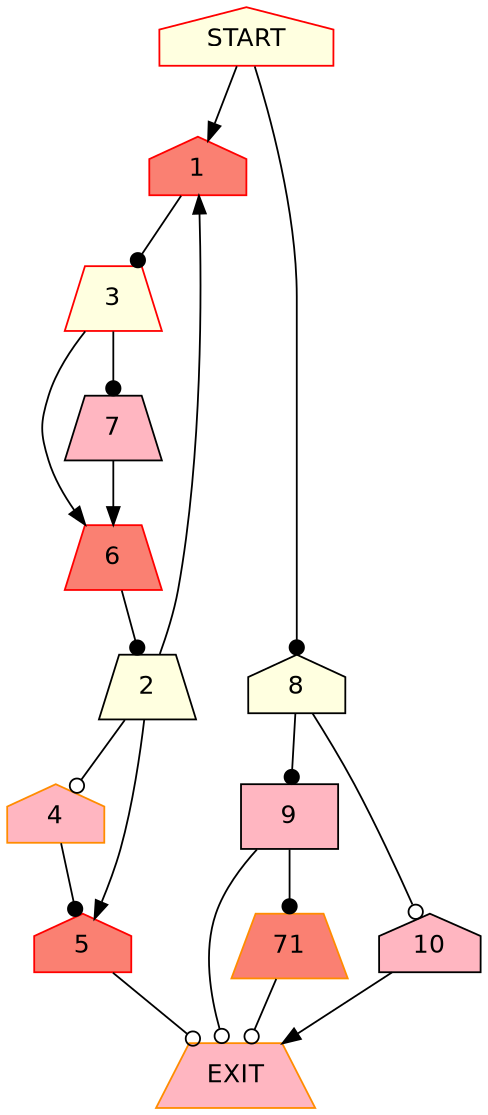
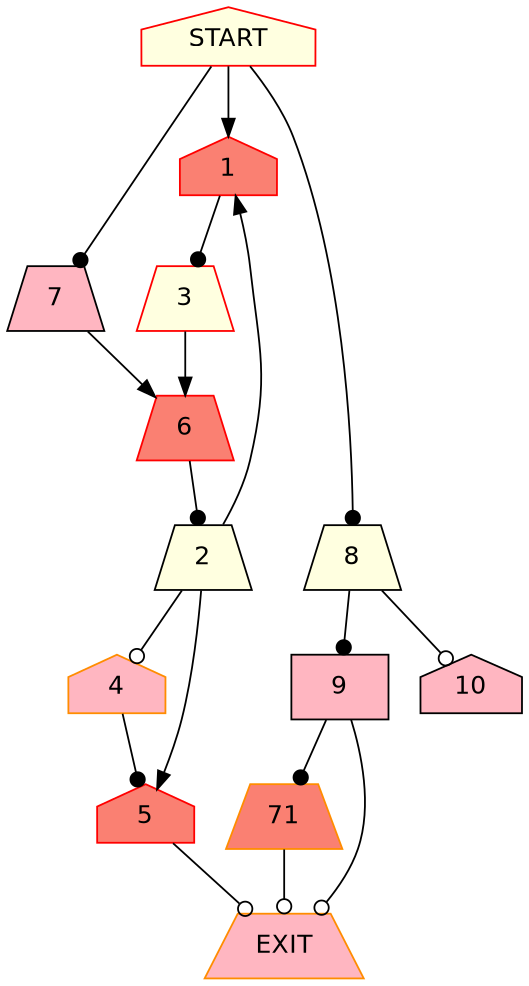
(113, 356) -> (148, 160)
(297, 687) -> (353, 558)
(345, 1003) -> none
